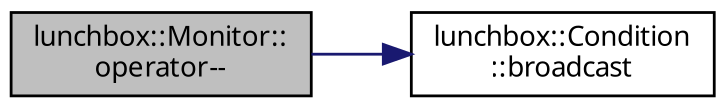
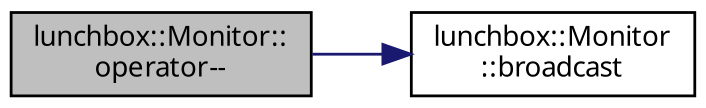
(563, 54) -> (553, 54)
